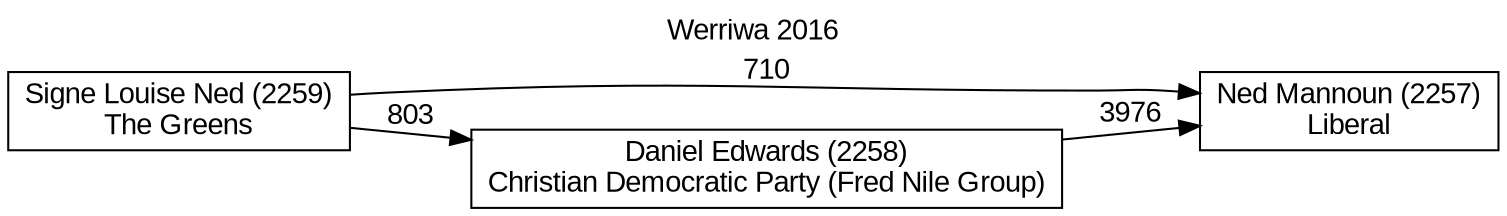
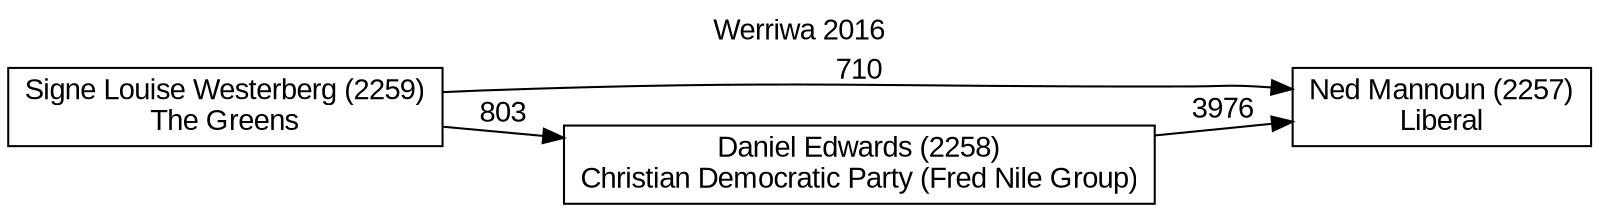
(179, 111) -> (225, 107)
